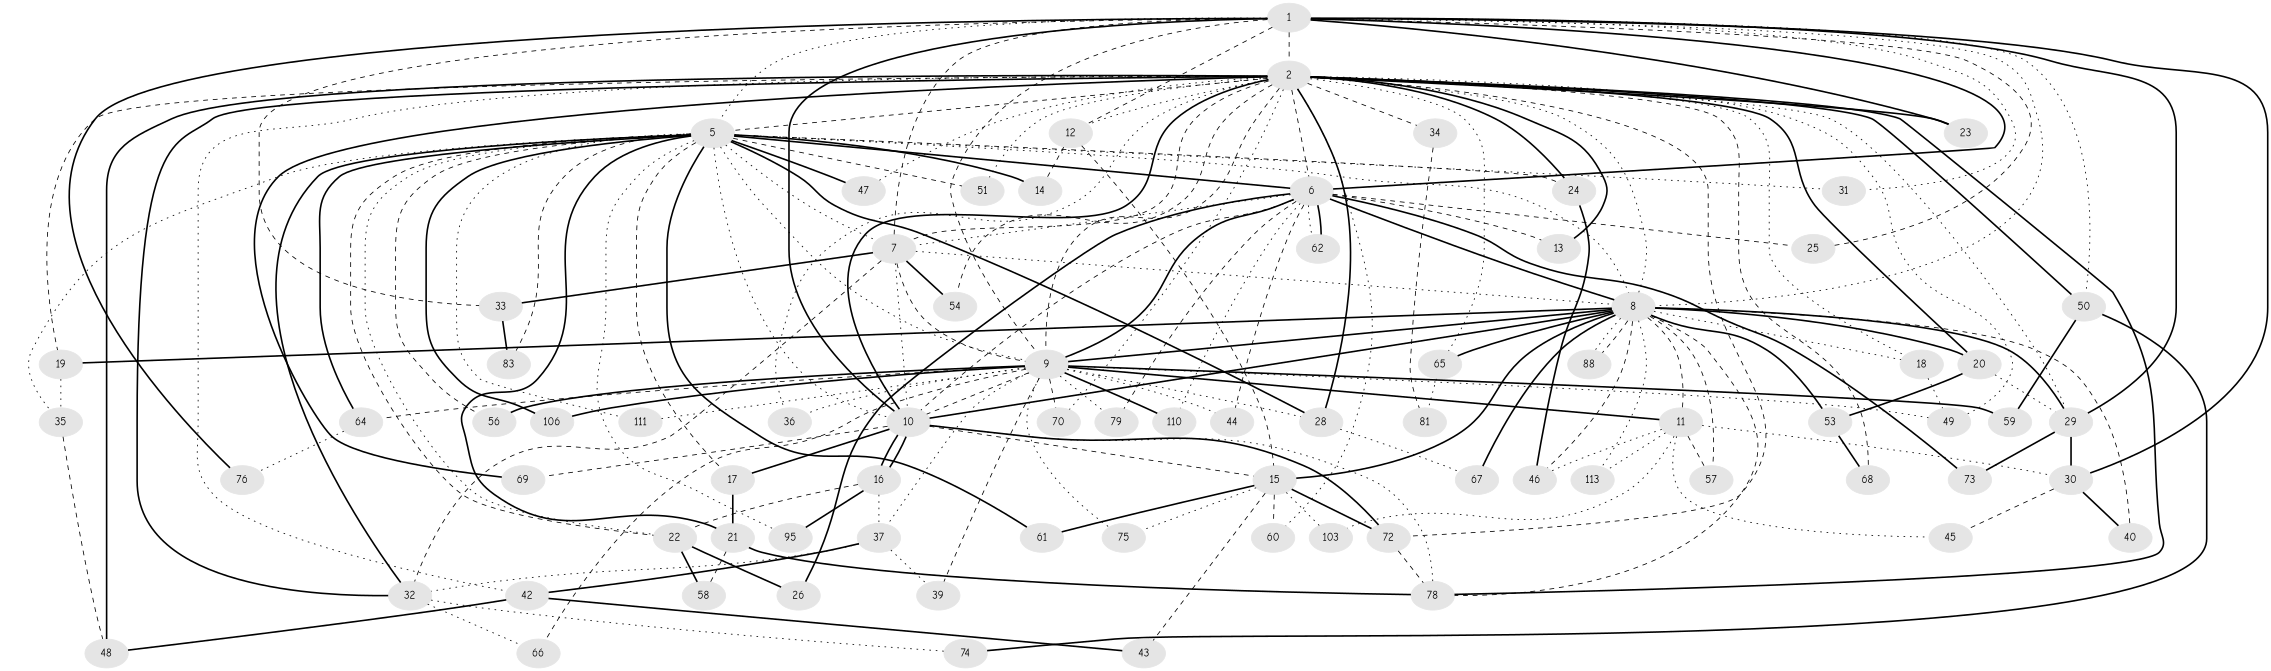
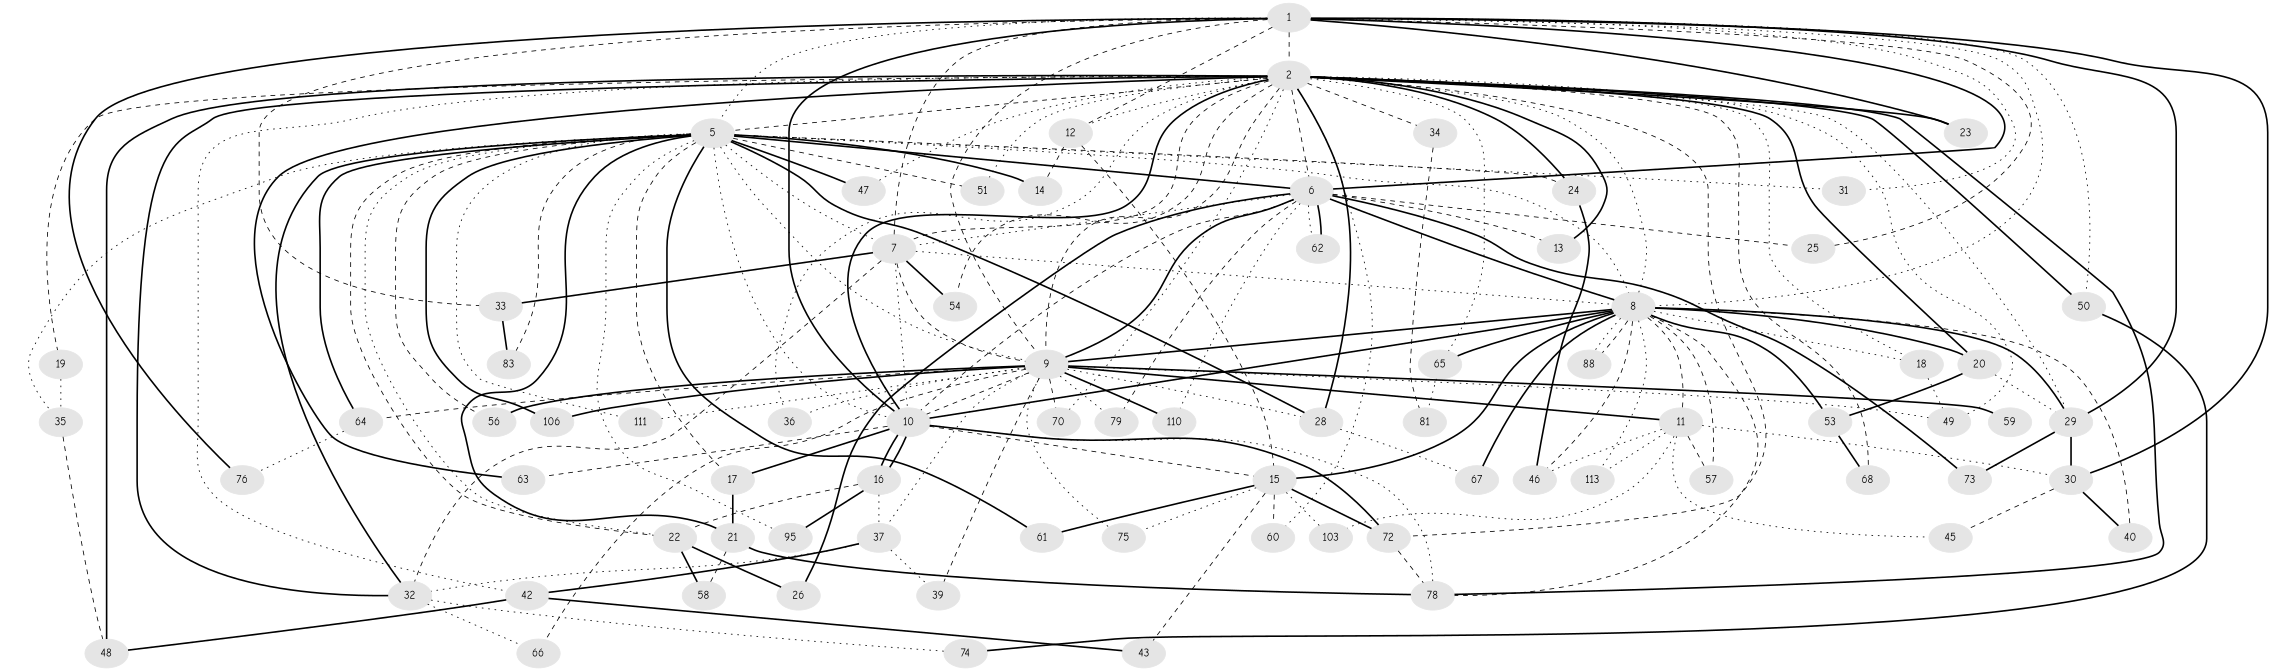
(847, 336) -> none
(2054, 353) -> none
(1232, 422) -> none
(523, 480) -> (523, 480)
